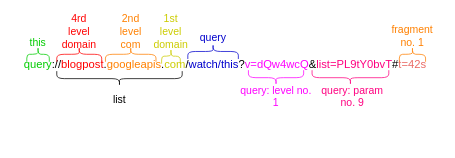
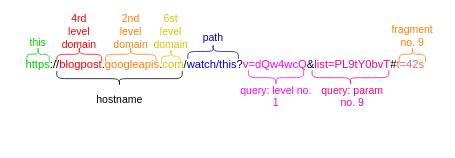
(131, 32) -> (131, 32)
(171, 32) -> (171, 32)
(413, 36) -> (413, 36)
(213, 38) -> (213, 38)
(225, 64) -> (225, 64)
(120, 100) -> (120, 100)
